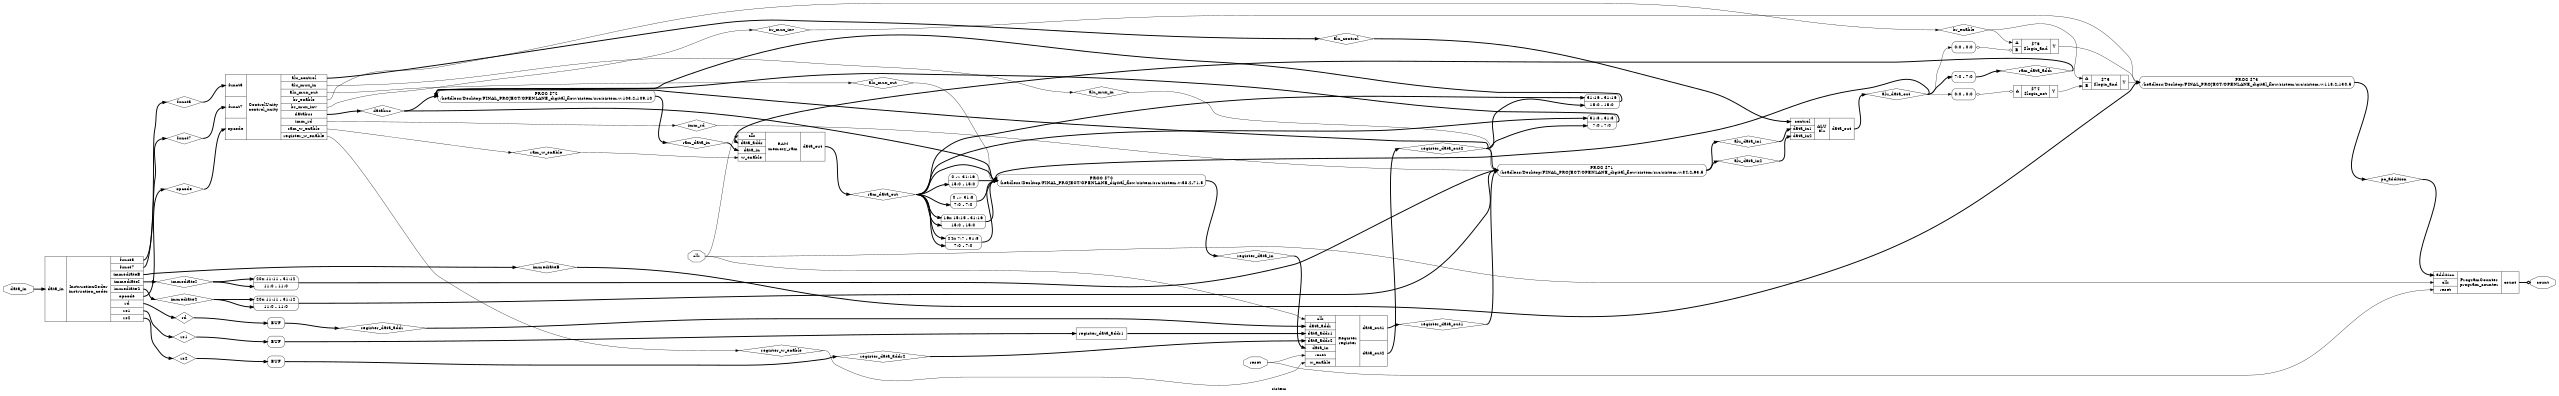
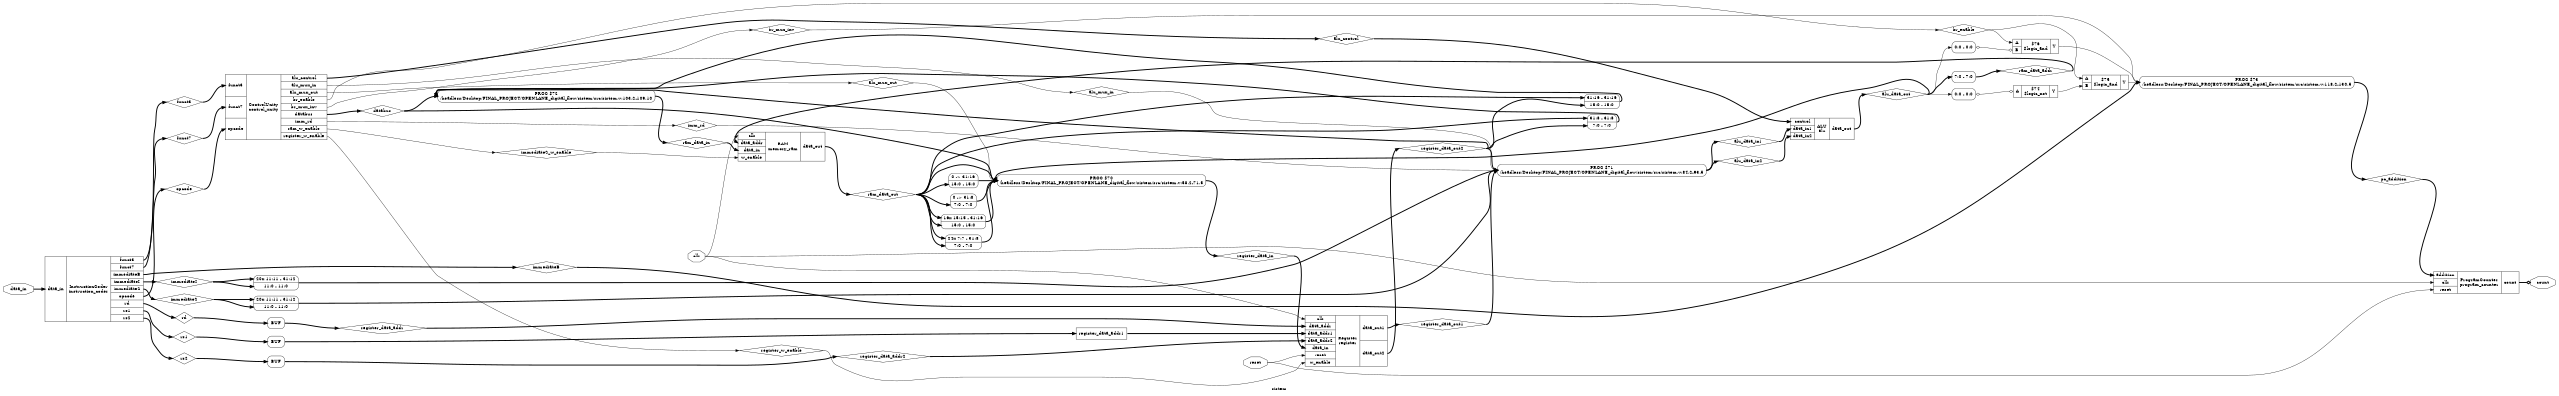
(546, 153) -> (546, 153)
